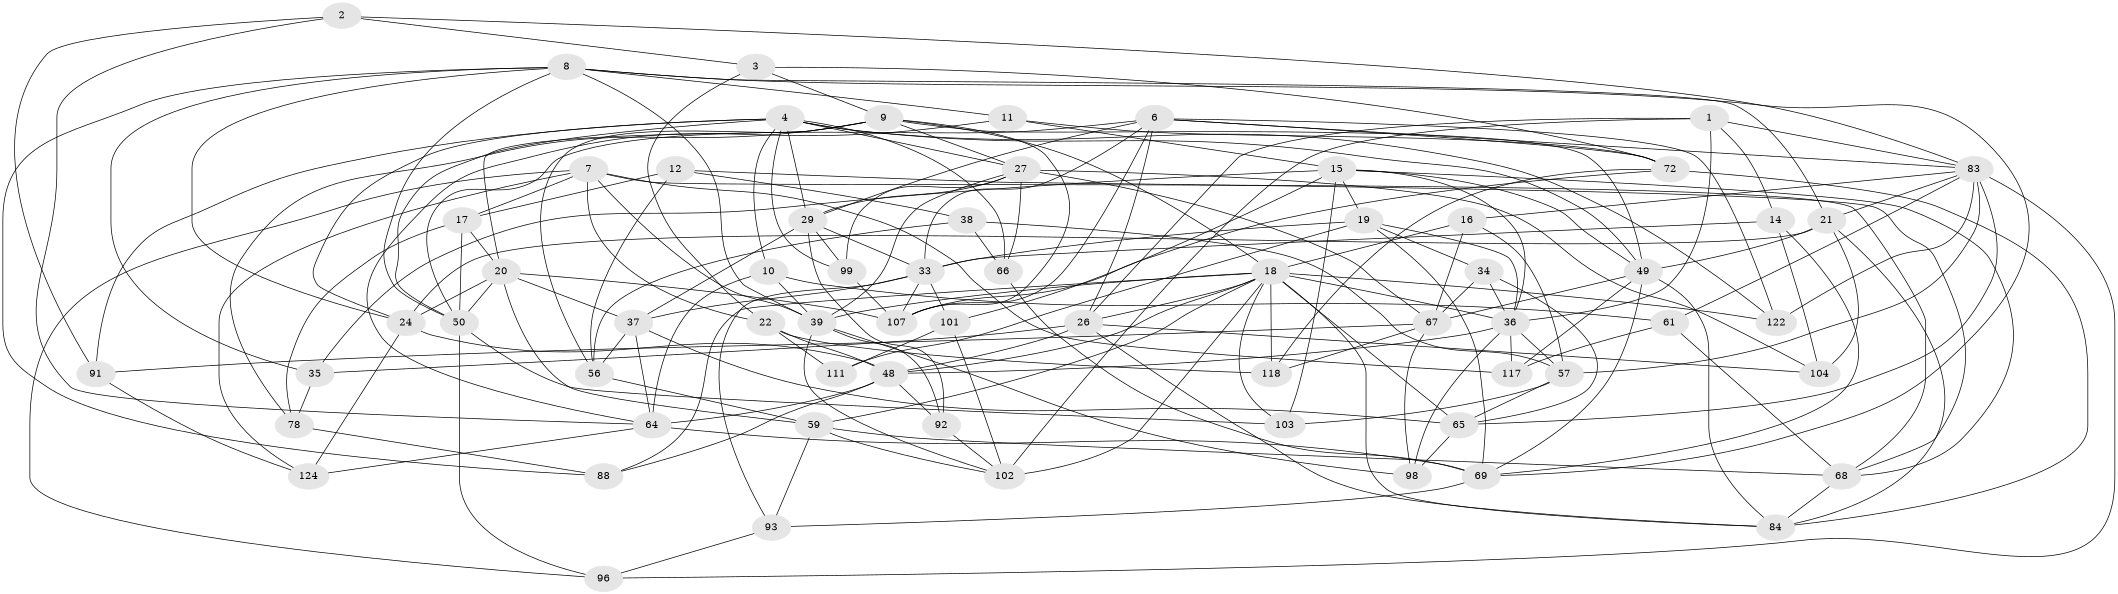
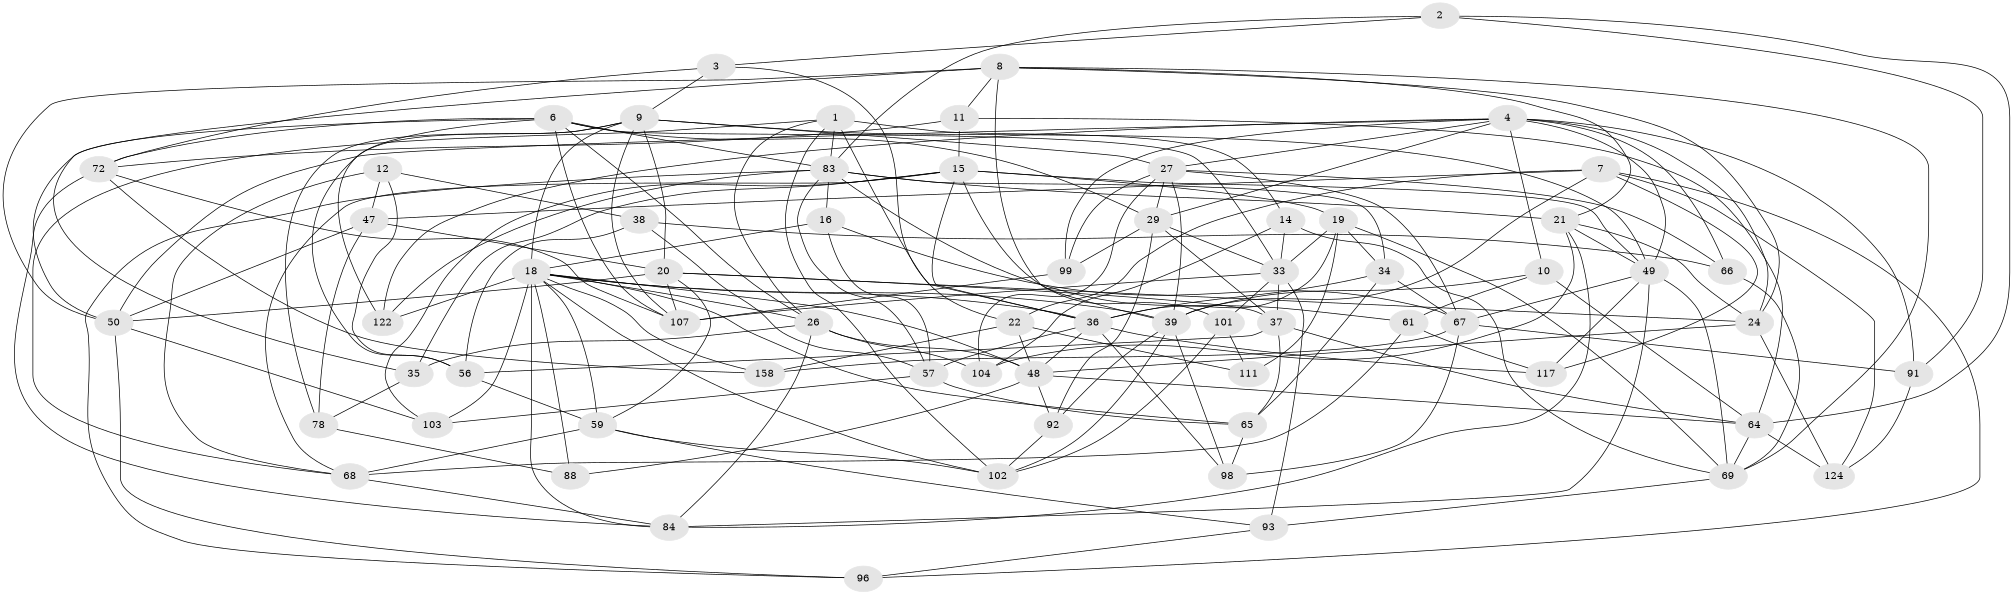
(1385, 186) -> (190, 167)
(462, 220) -> (369, 220)
(3, 284) -> none
(1271, 374) -> (765, 374)
(1807, 397) -> (1049, 184)
